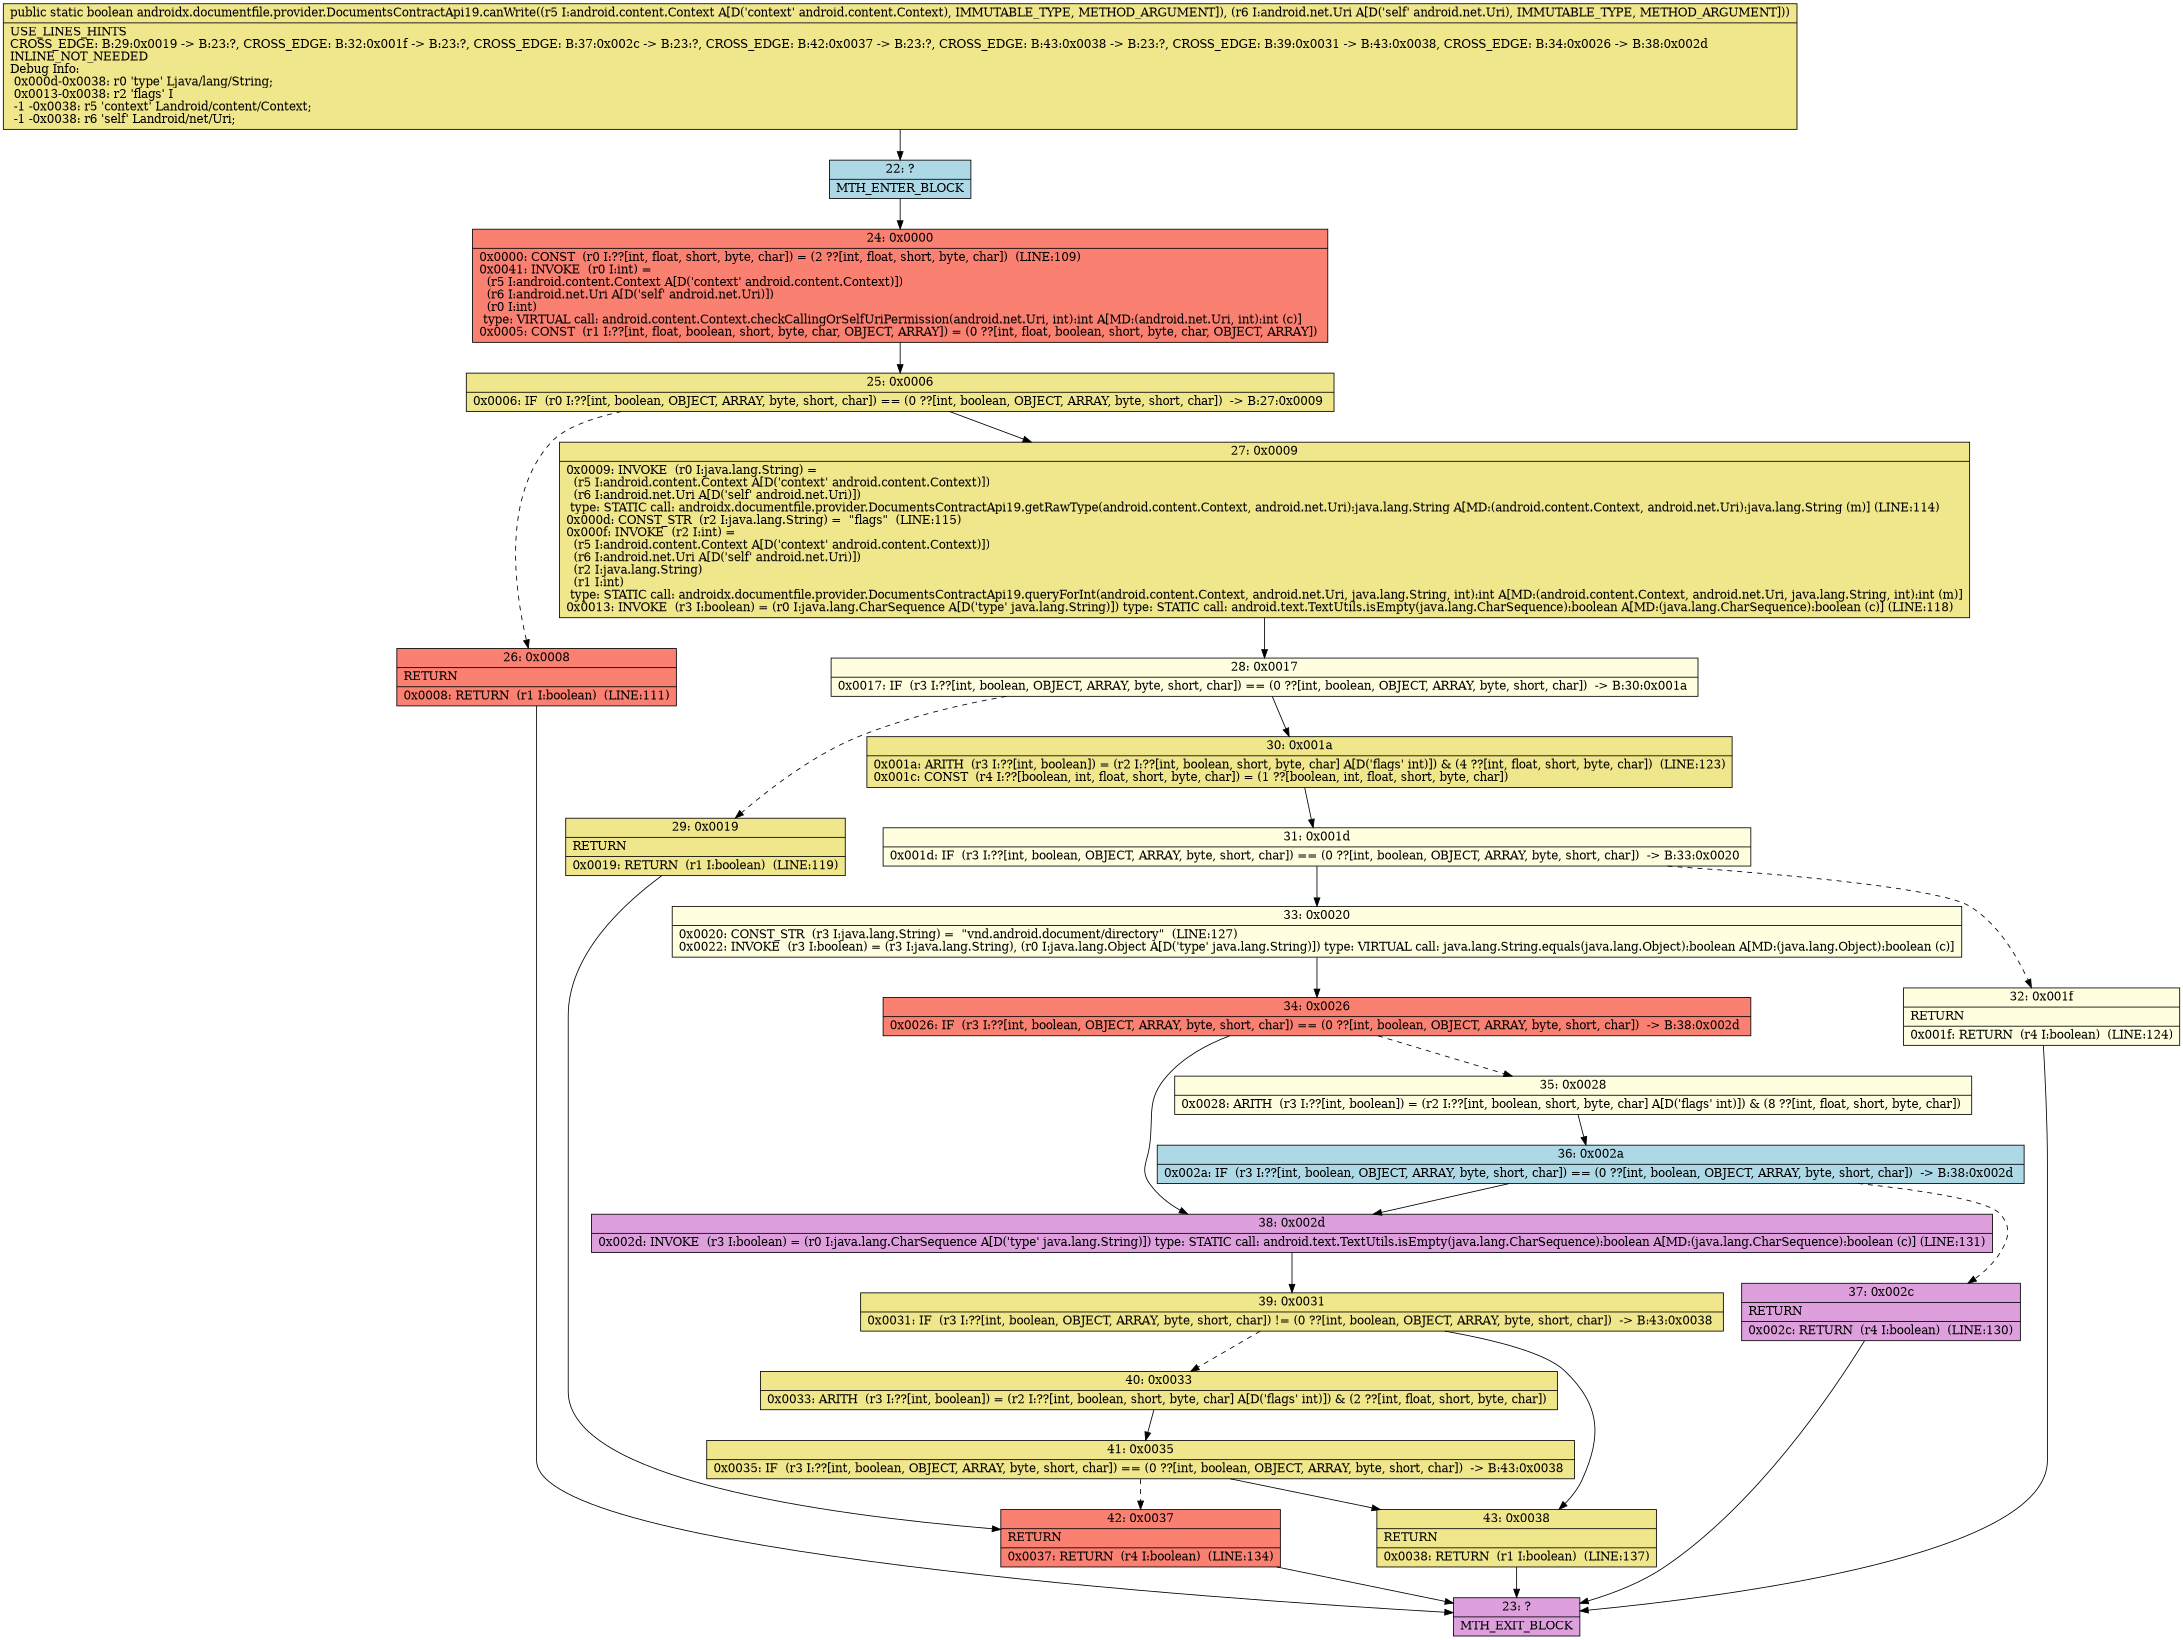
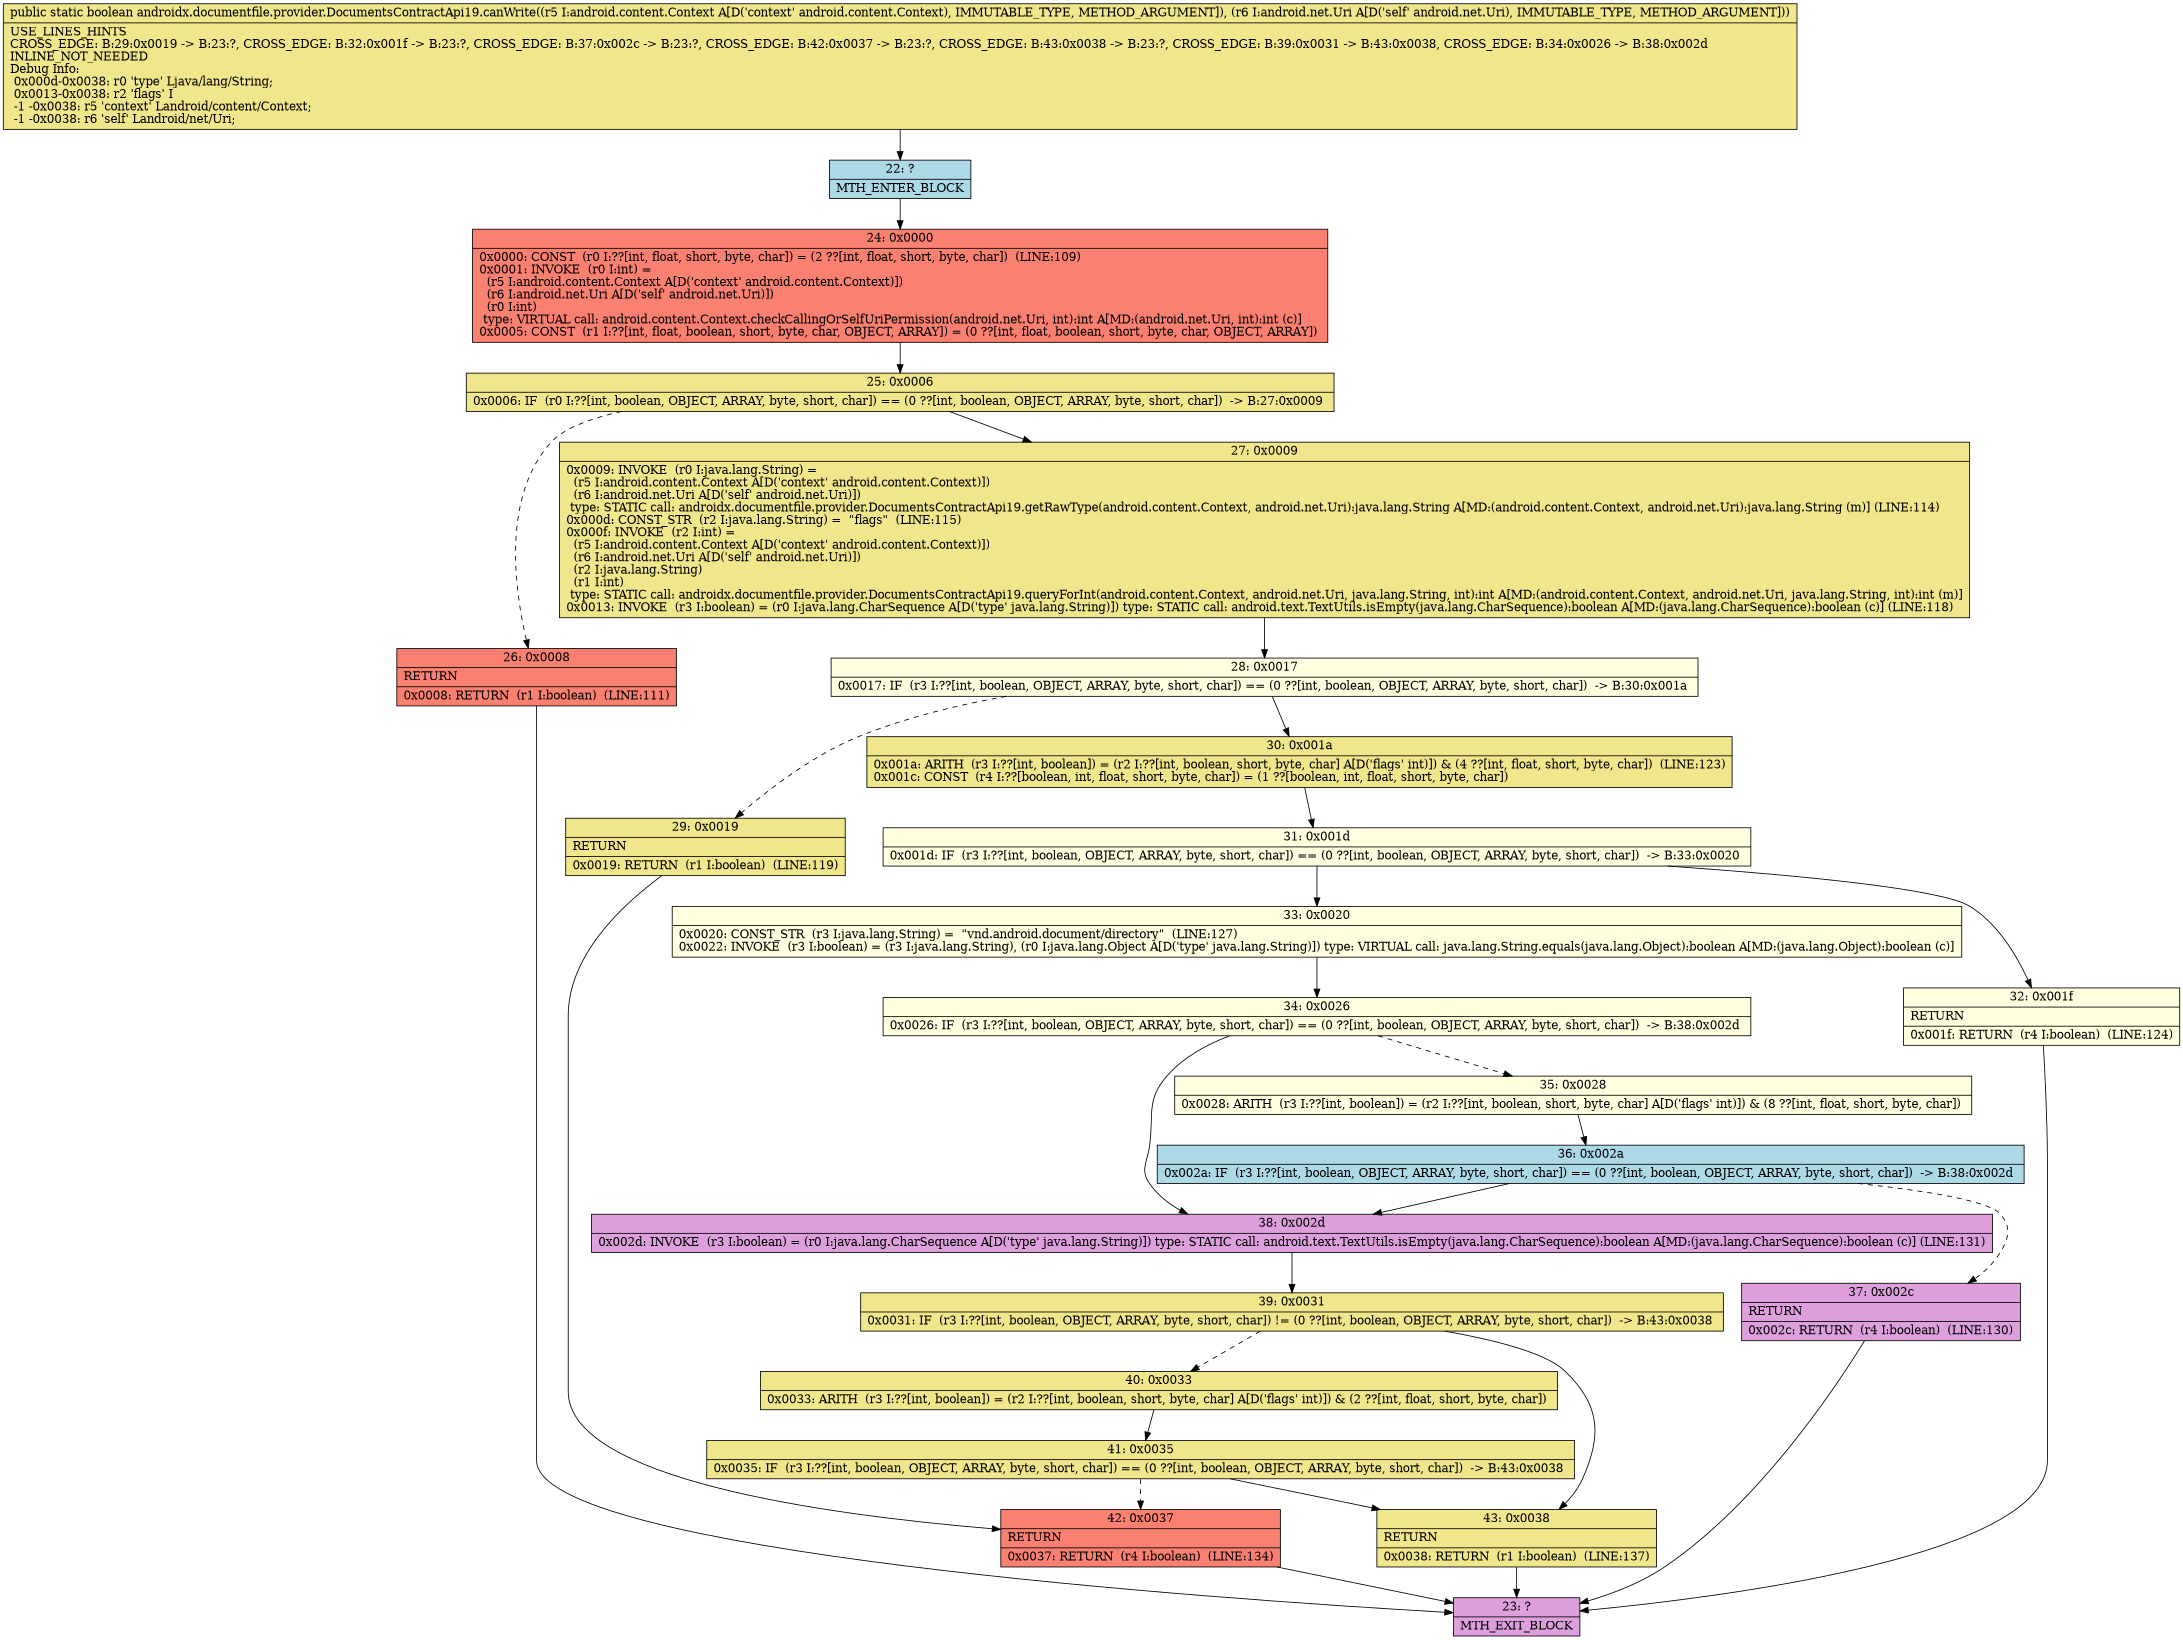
(567, 270) -> (567, 270)
(1867, 884) -> (1867, 884)
(1317, 1017) -> (1317, 1017)
